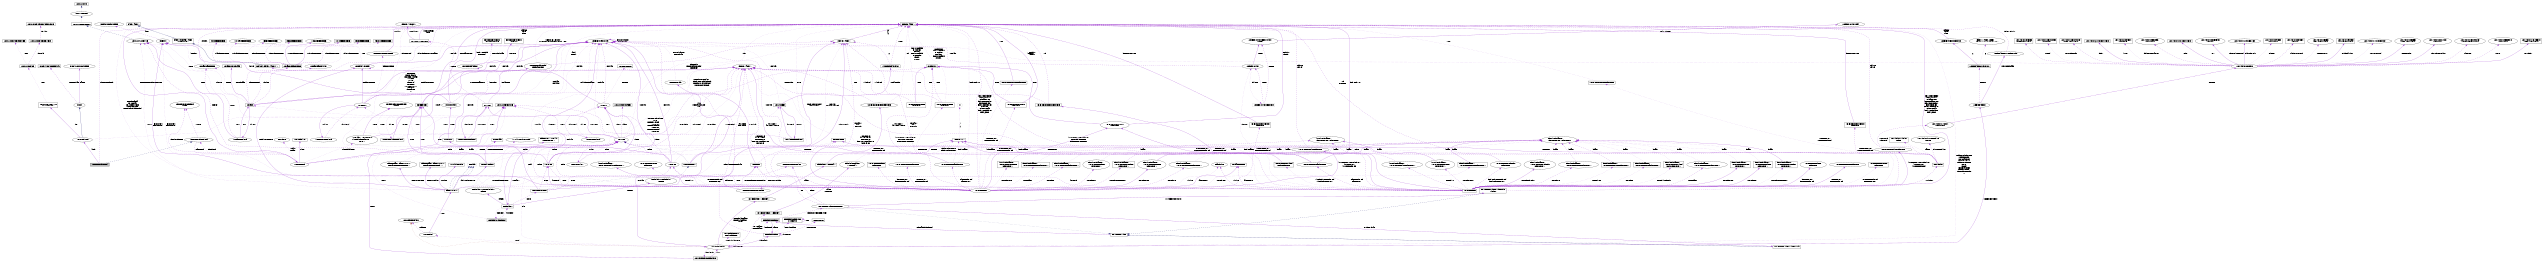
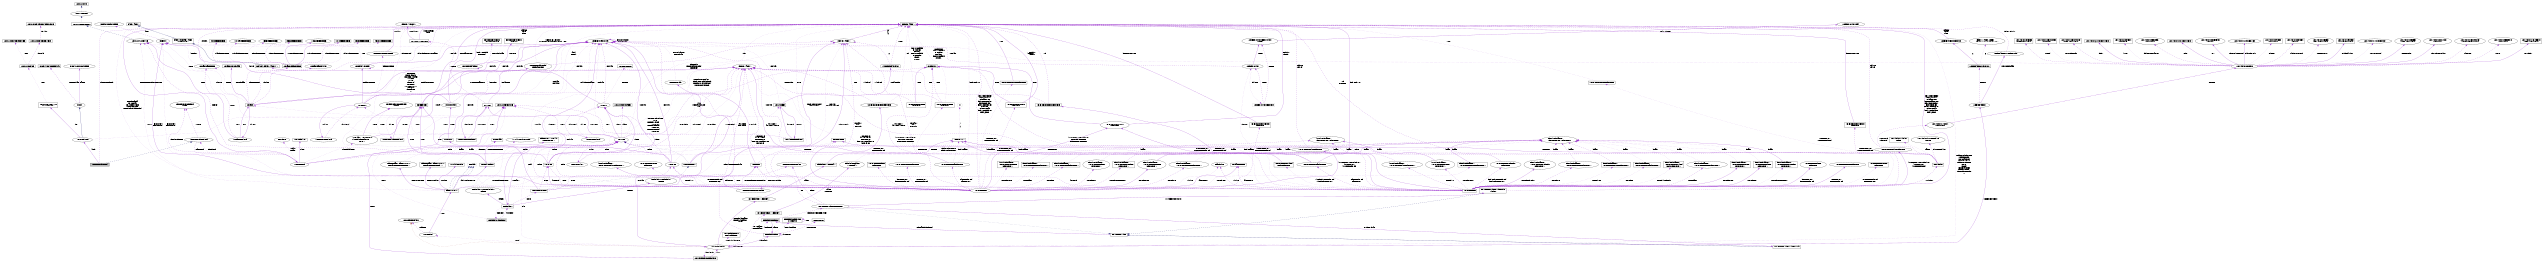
(482, 150) -> (482, 150)
(272, 165) -> none
